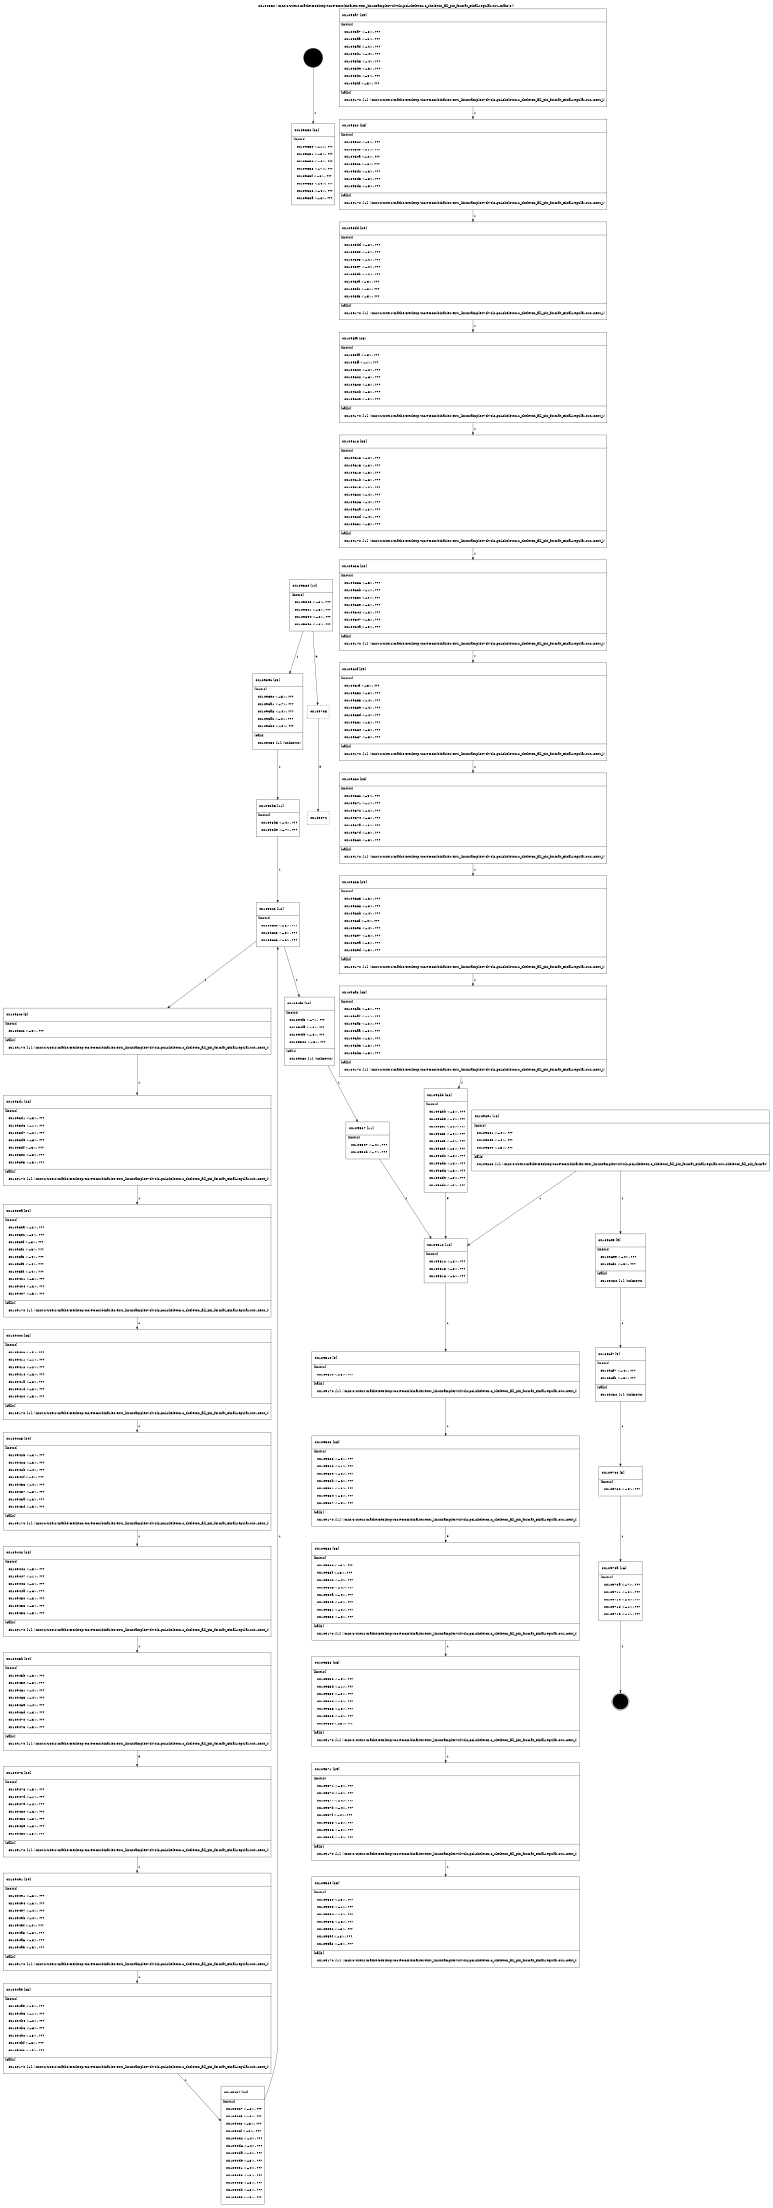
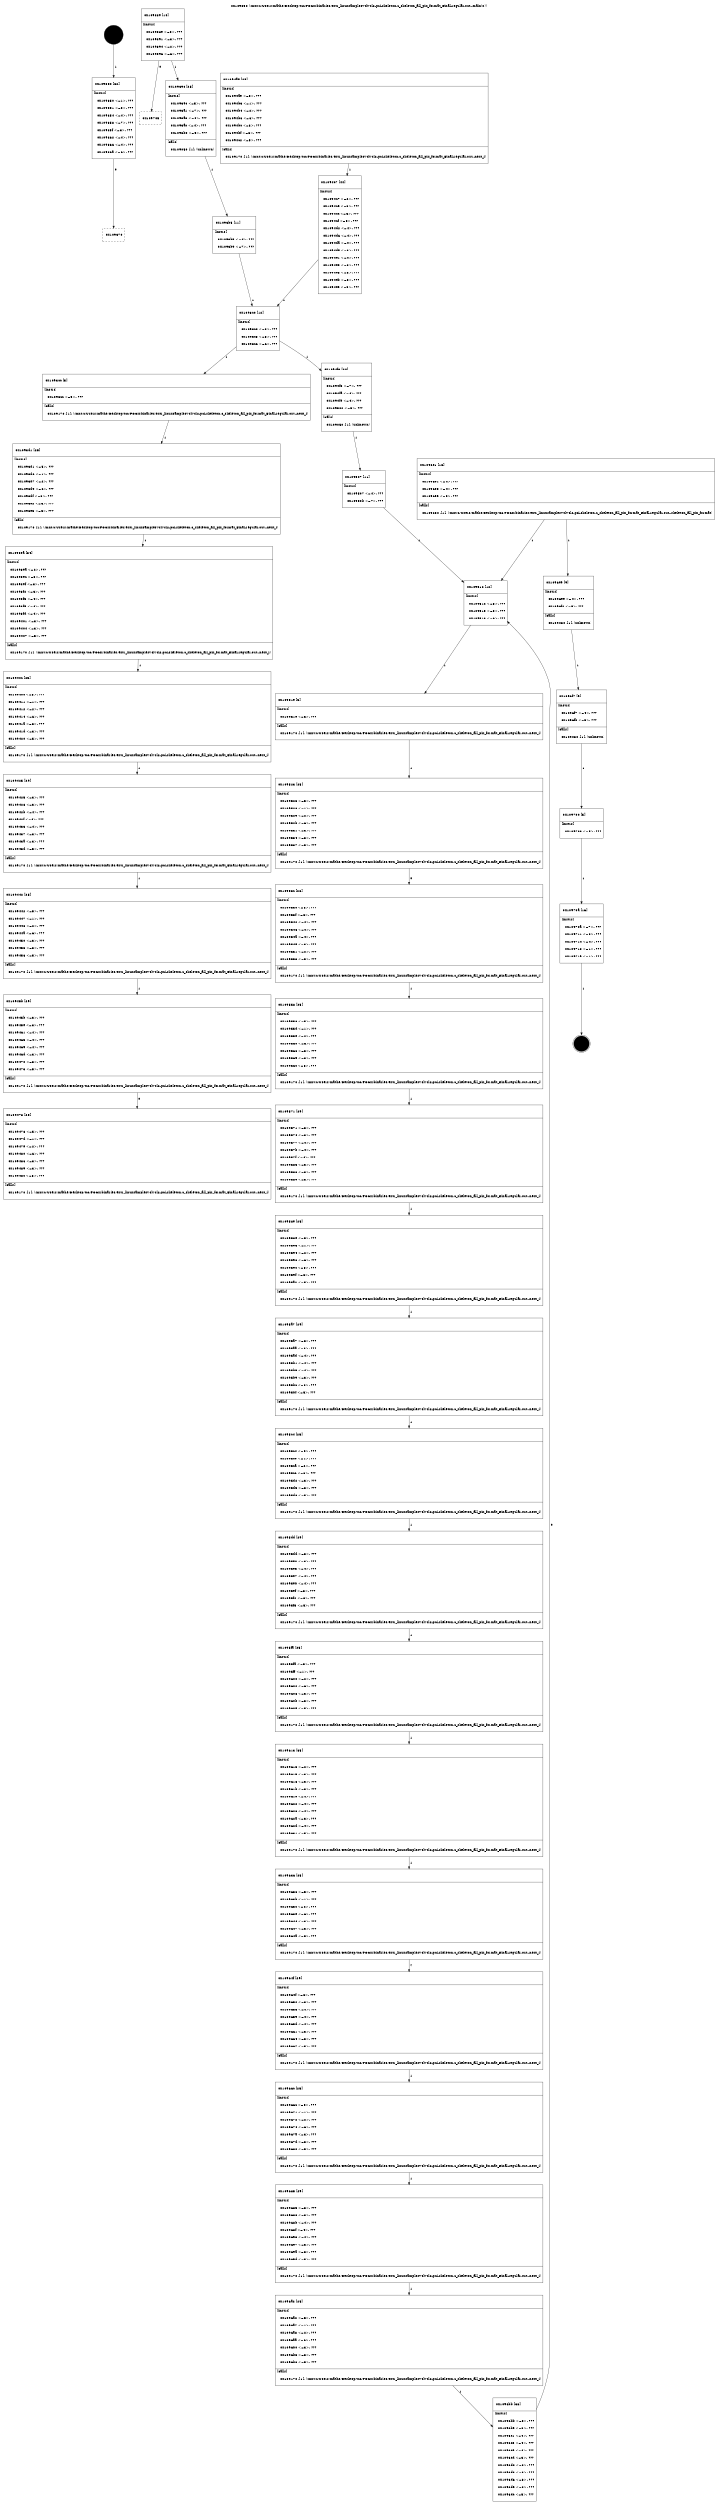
(318, 764) -> (114, 192)
none -> (409, 1311)
(137, 1922) -> none
